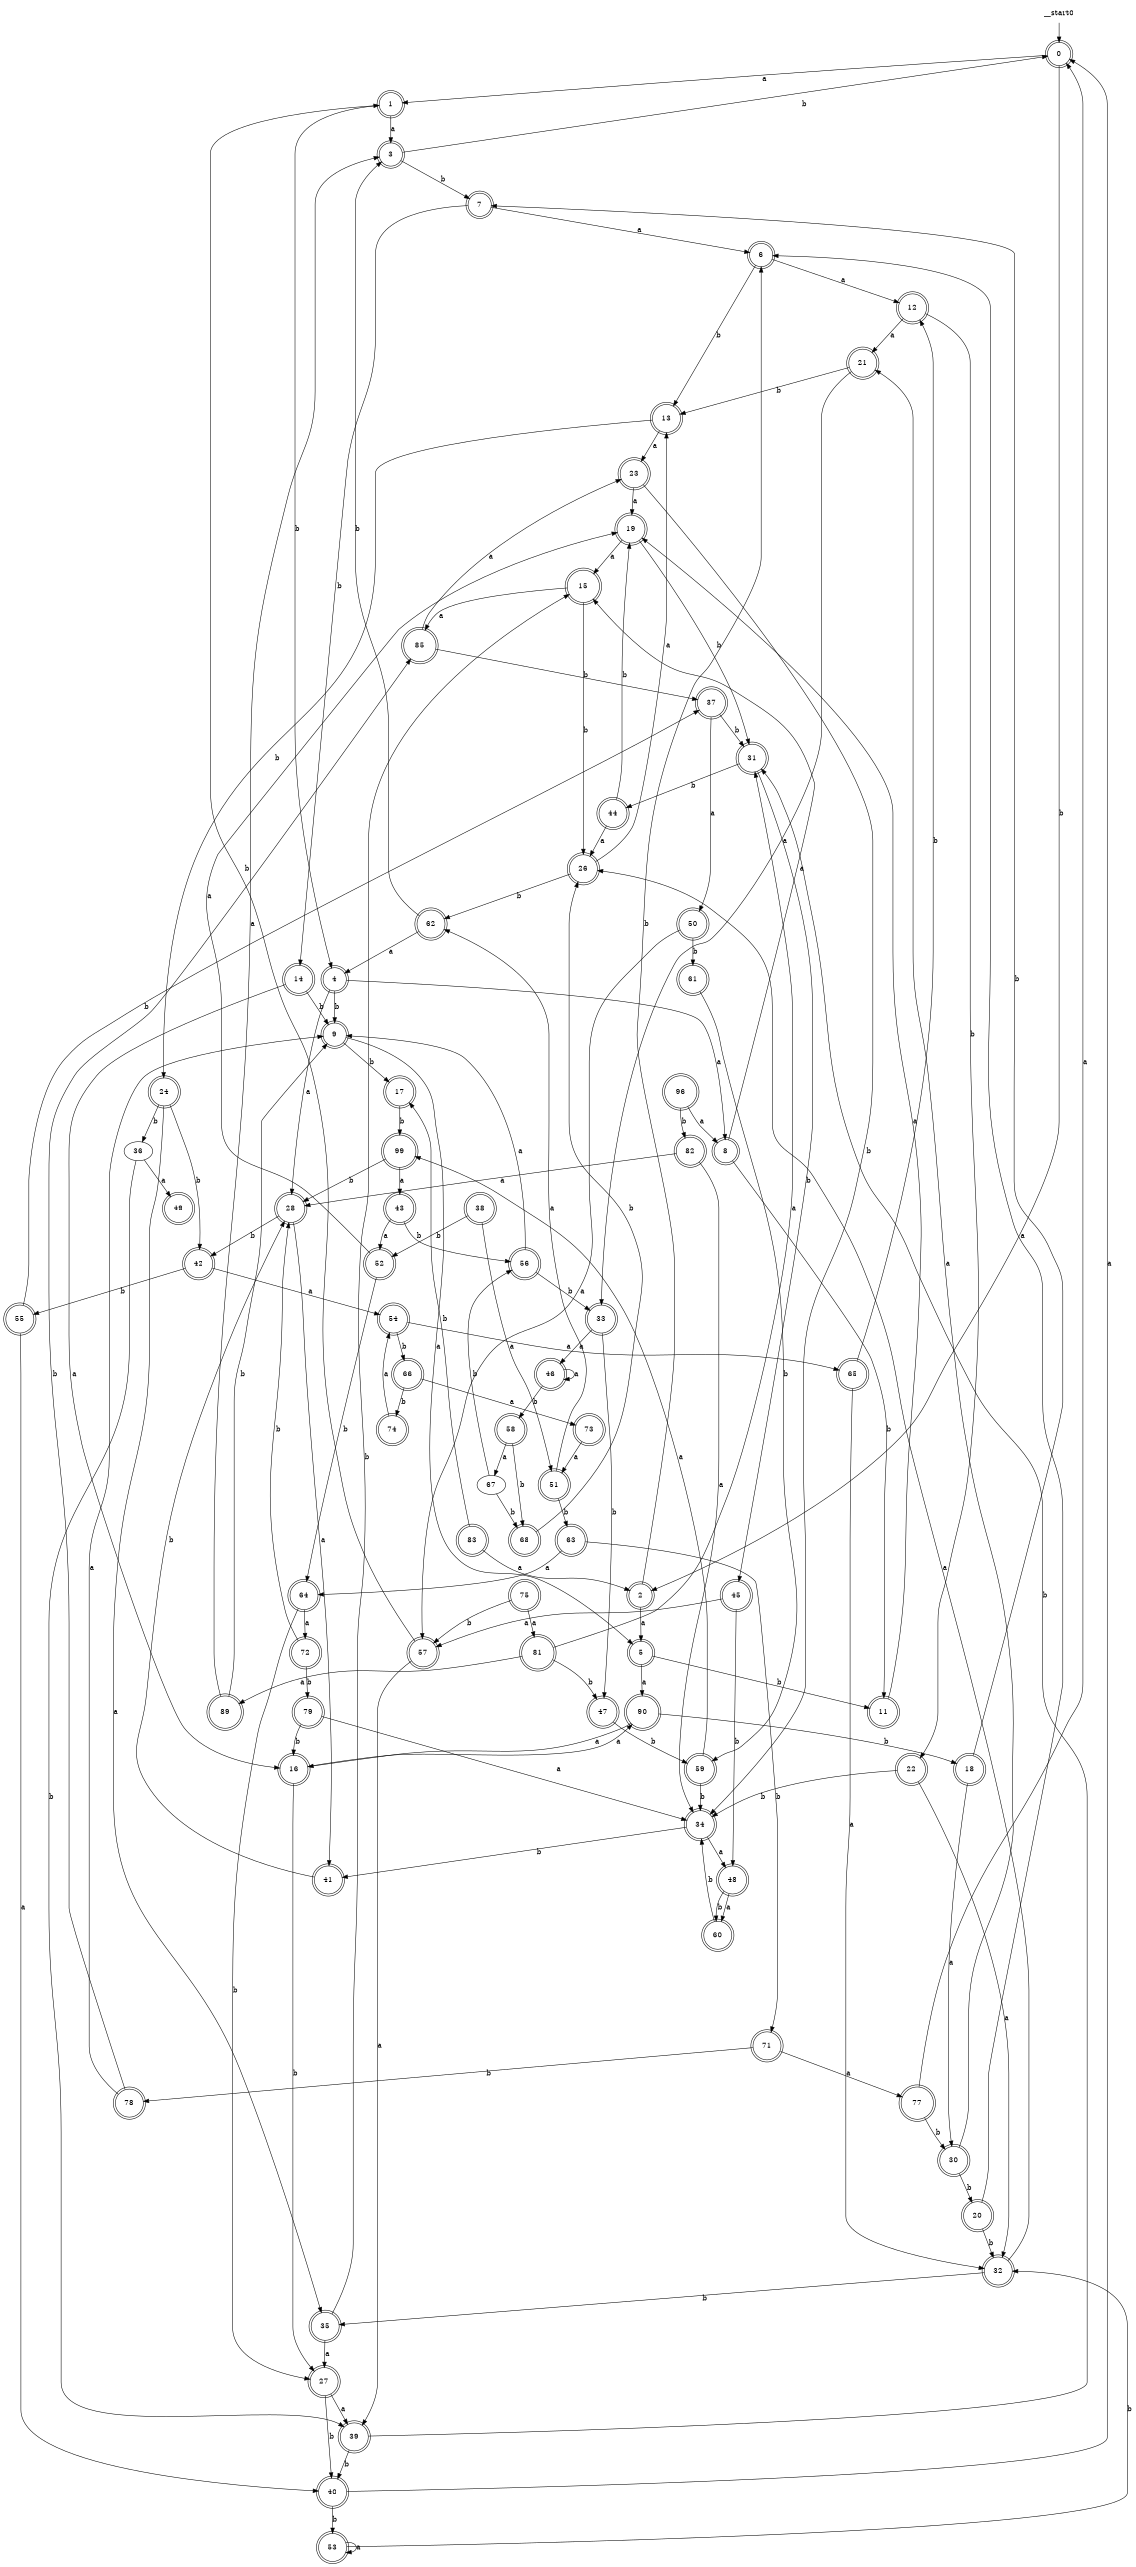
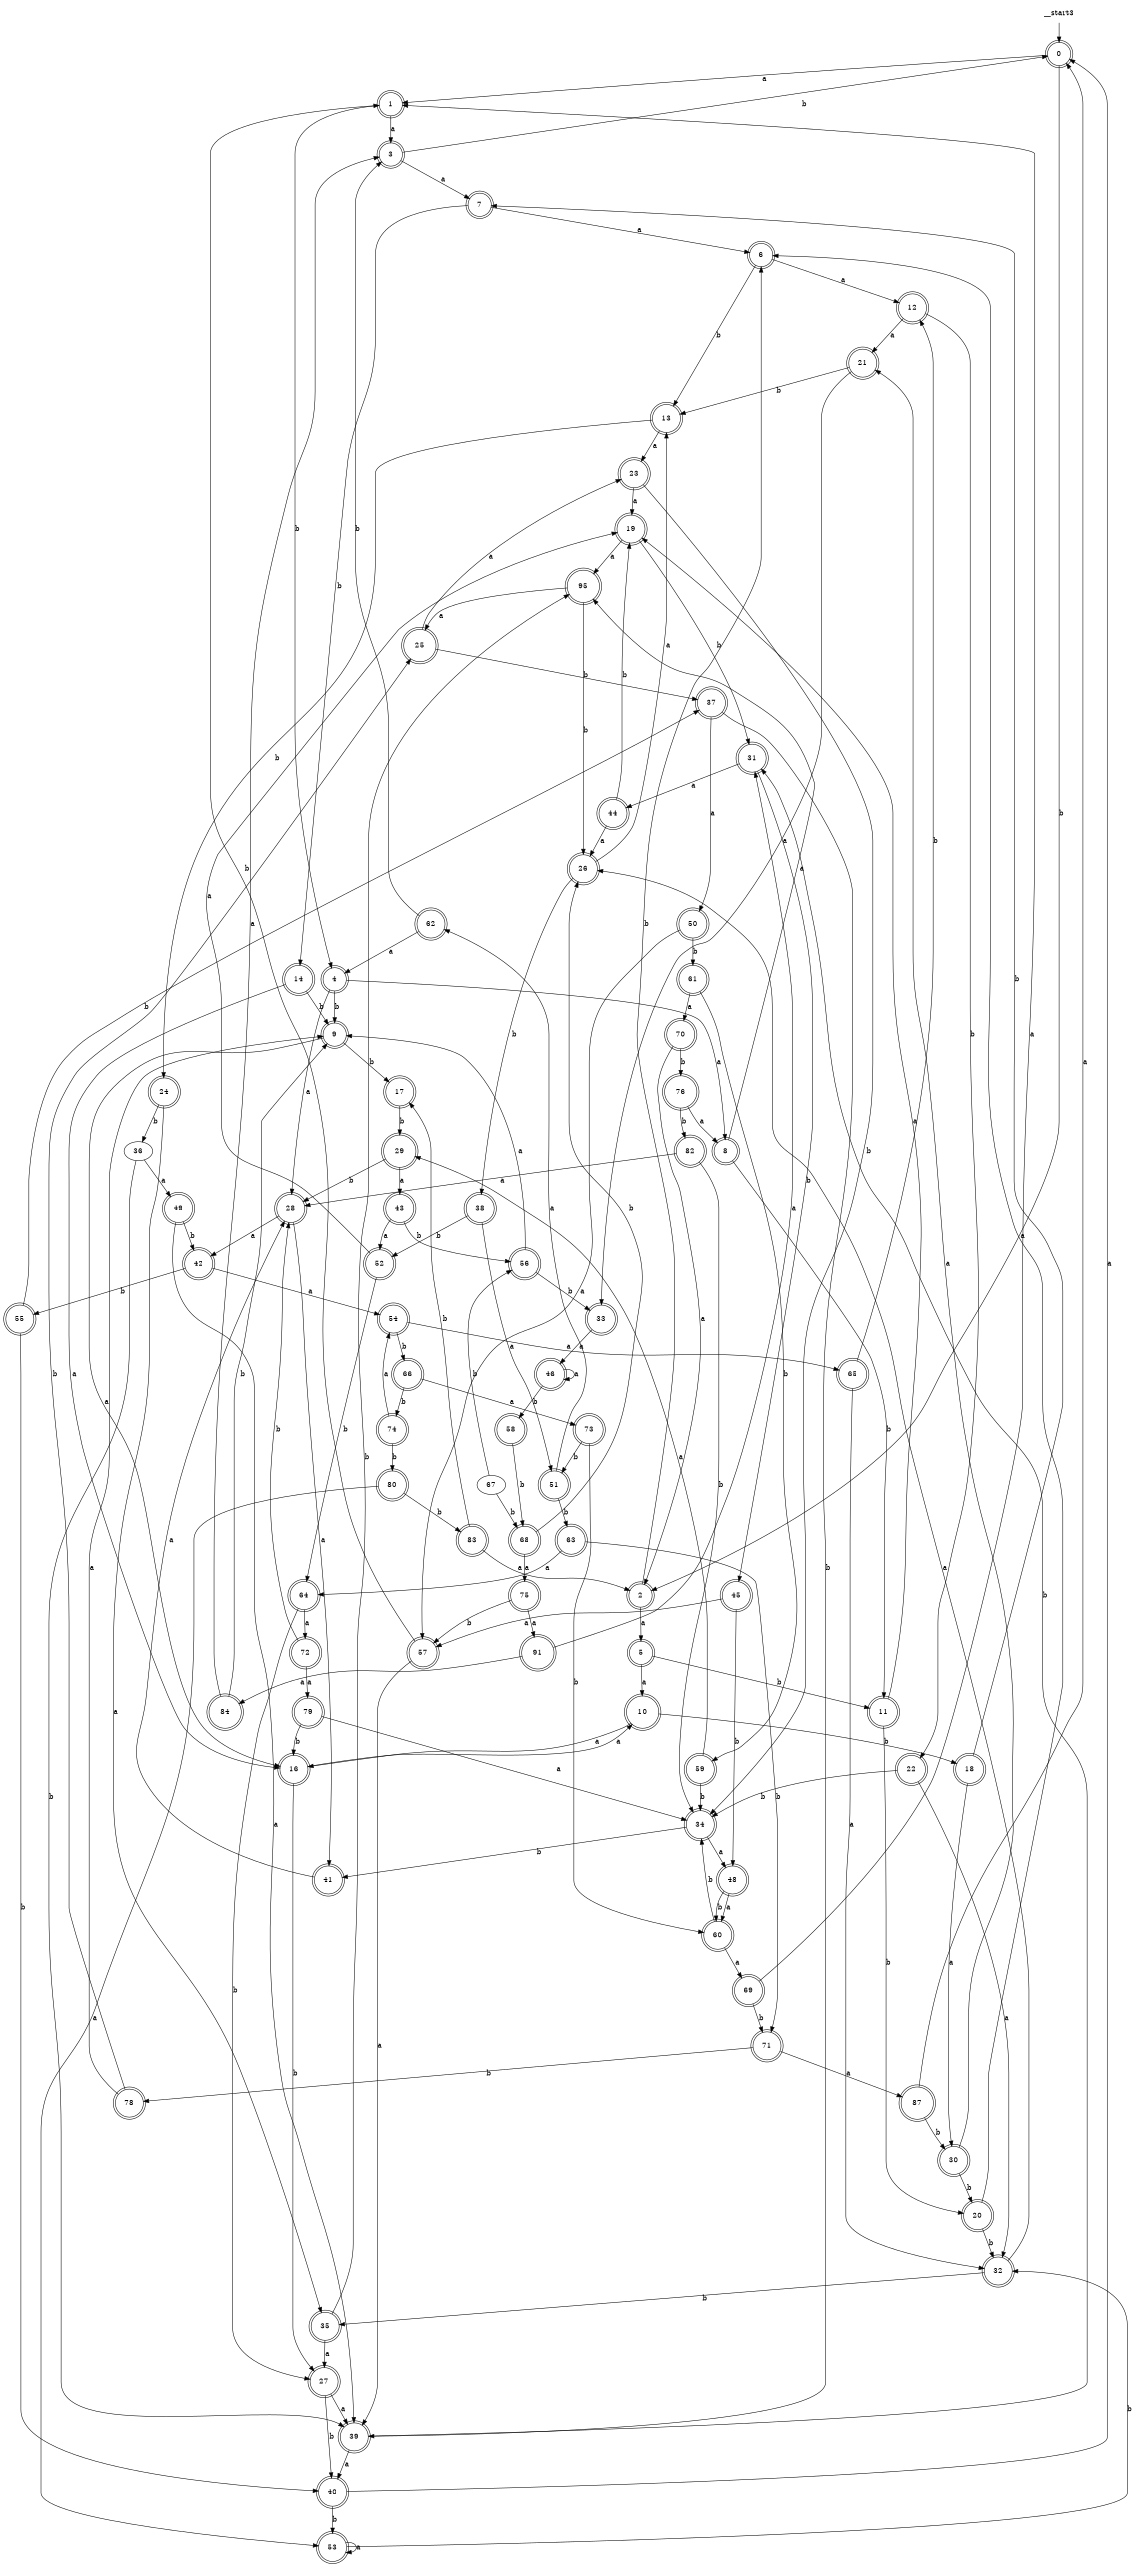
(1059, 13) -> (1059, 13)
(443, 180) -> (443, 180)
(583, 586) -> (583, 586)
(420, 646) -> (420, 646)
(730, 728) -> (826, 1752)
(694, 786) -> (694, 786)
(510, 895) -> (510, 1028)
none -> (681, 1035)
(681, 1092) -> (681, 1092)
(400, 1151) -> (400, 1151)
(194, 1173) -> (188, 1234)
(253, 1236) -> (253, 1236)
(433, 1374) -> (89, 1345)
(501, 1457) -> none
(576, 1457) -> (576, 1457)
none -> (392, 1485)
(722, 1485) -> (722, 1485)
(172, 1540) -> (172, 1540)
none -> (525, 1565)
(538, 1653) -> (538, 1653)
(310, 1682) -> (310, 1682)
(225, 1712) -> (225, 1712)
(603, 1712) -> none
(643, 1712) -> (643, 1712)
none -> (574, 1731)
none -> (274, 1808)
(23, 1908) -> (23, 1908)
none -> (748, 1991)
none -> (886, 1991)
(917, 2103) -> (917, 2103)
(347, 2465) -> (347, 2465)
